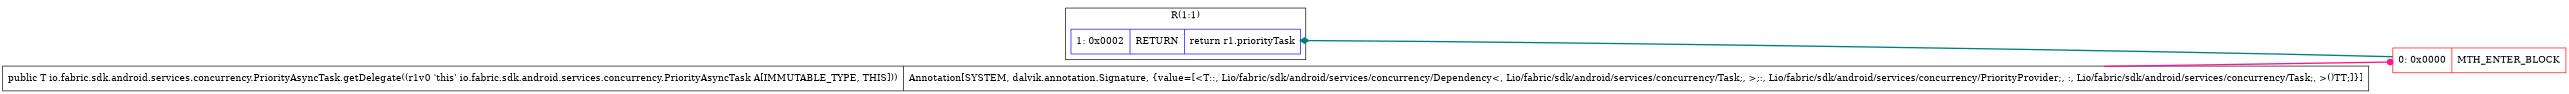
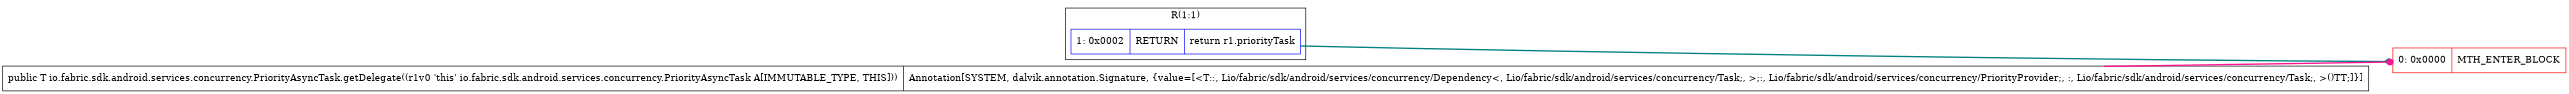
(1851, 47) -> (1843, 56)
